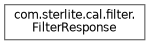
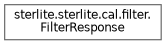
(75, 22) -> (83, 22)
